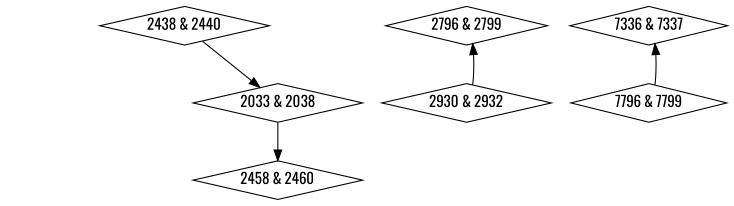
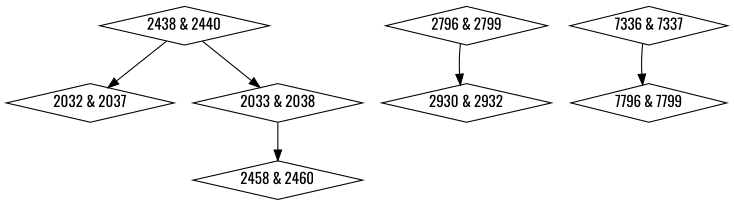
(474, 70) -> (459, 59)
(656, 70) -> (642, 59)
none -> (90, 103)
